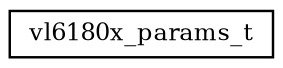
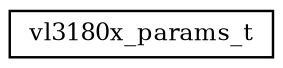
(141, 34) -> (141, 34)
